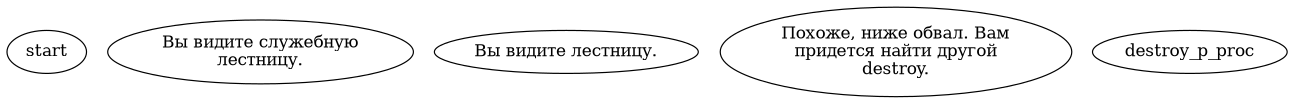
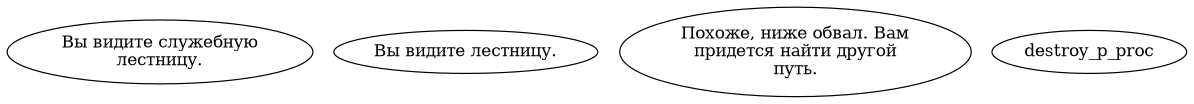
(47, 52) -> none
(896, 52) -> (795, 52)
